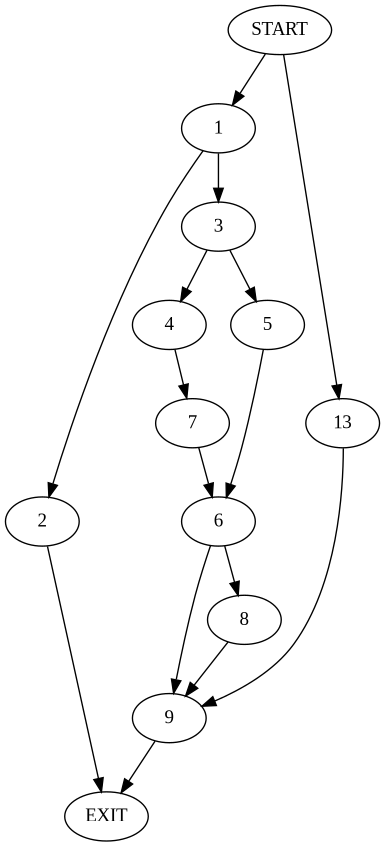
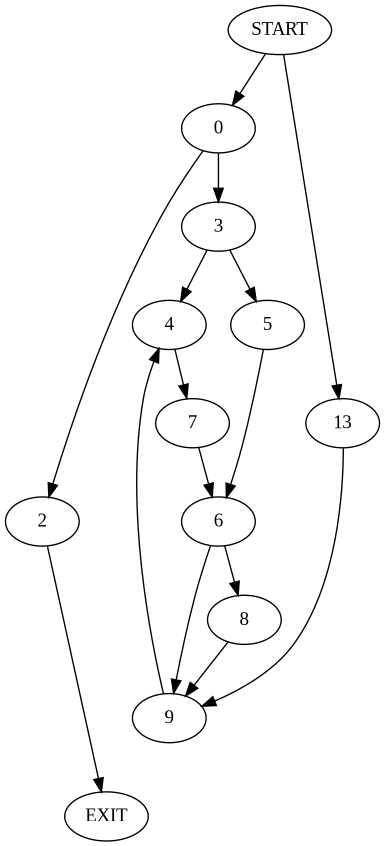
(218, 128) -> (218, 128)
(142, 761) -> (138, 528)
